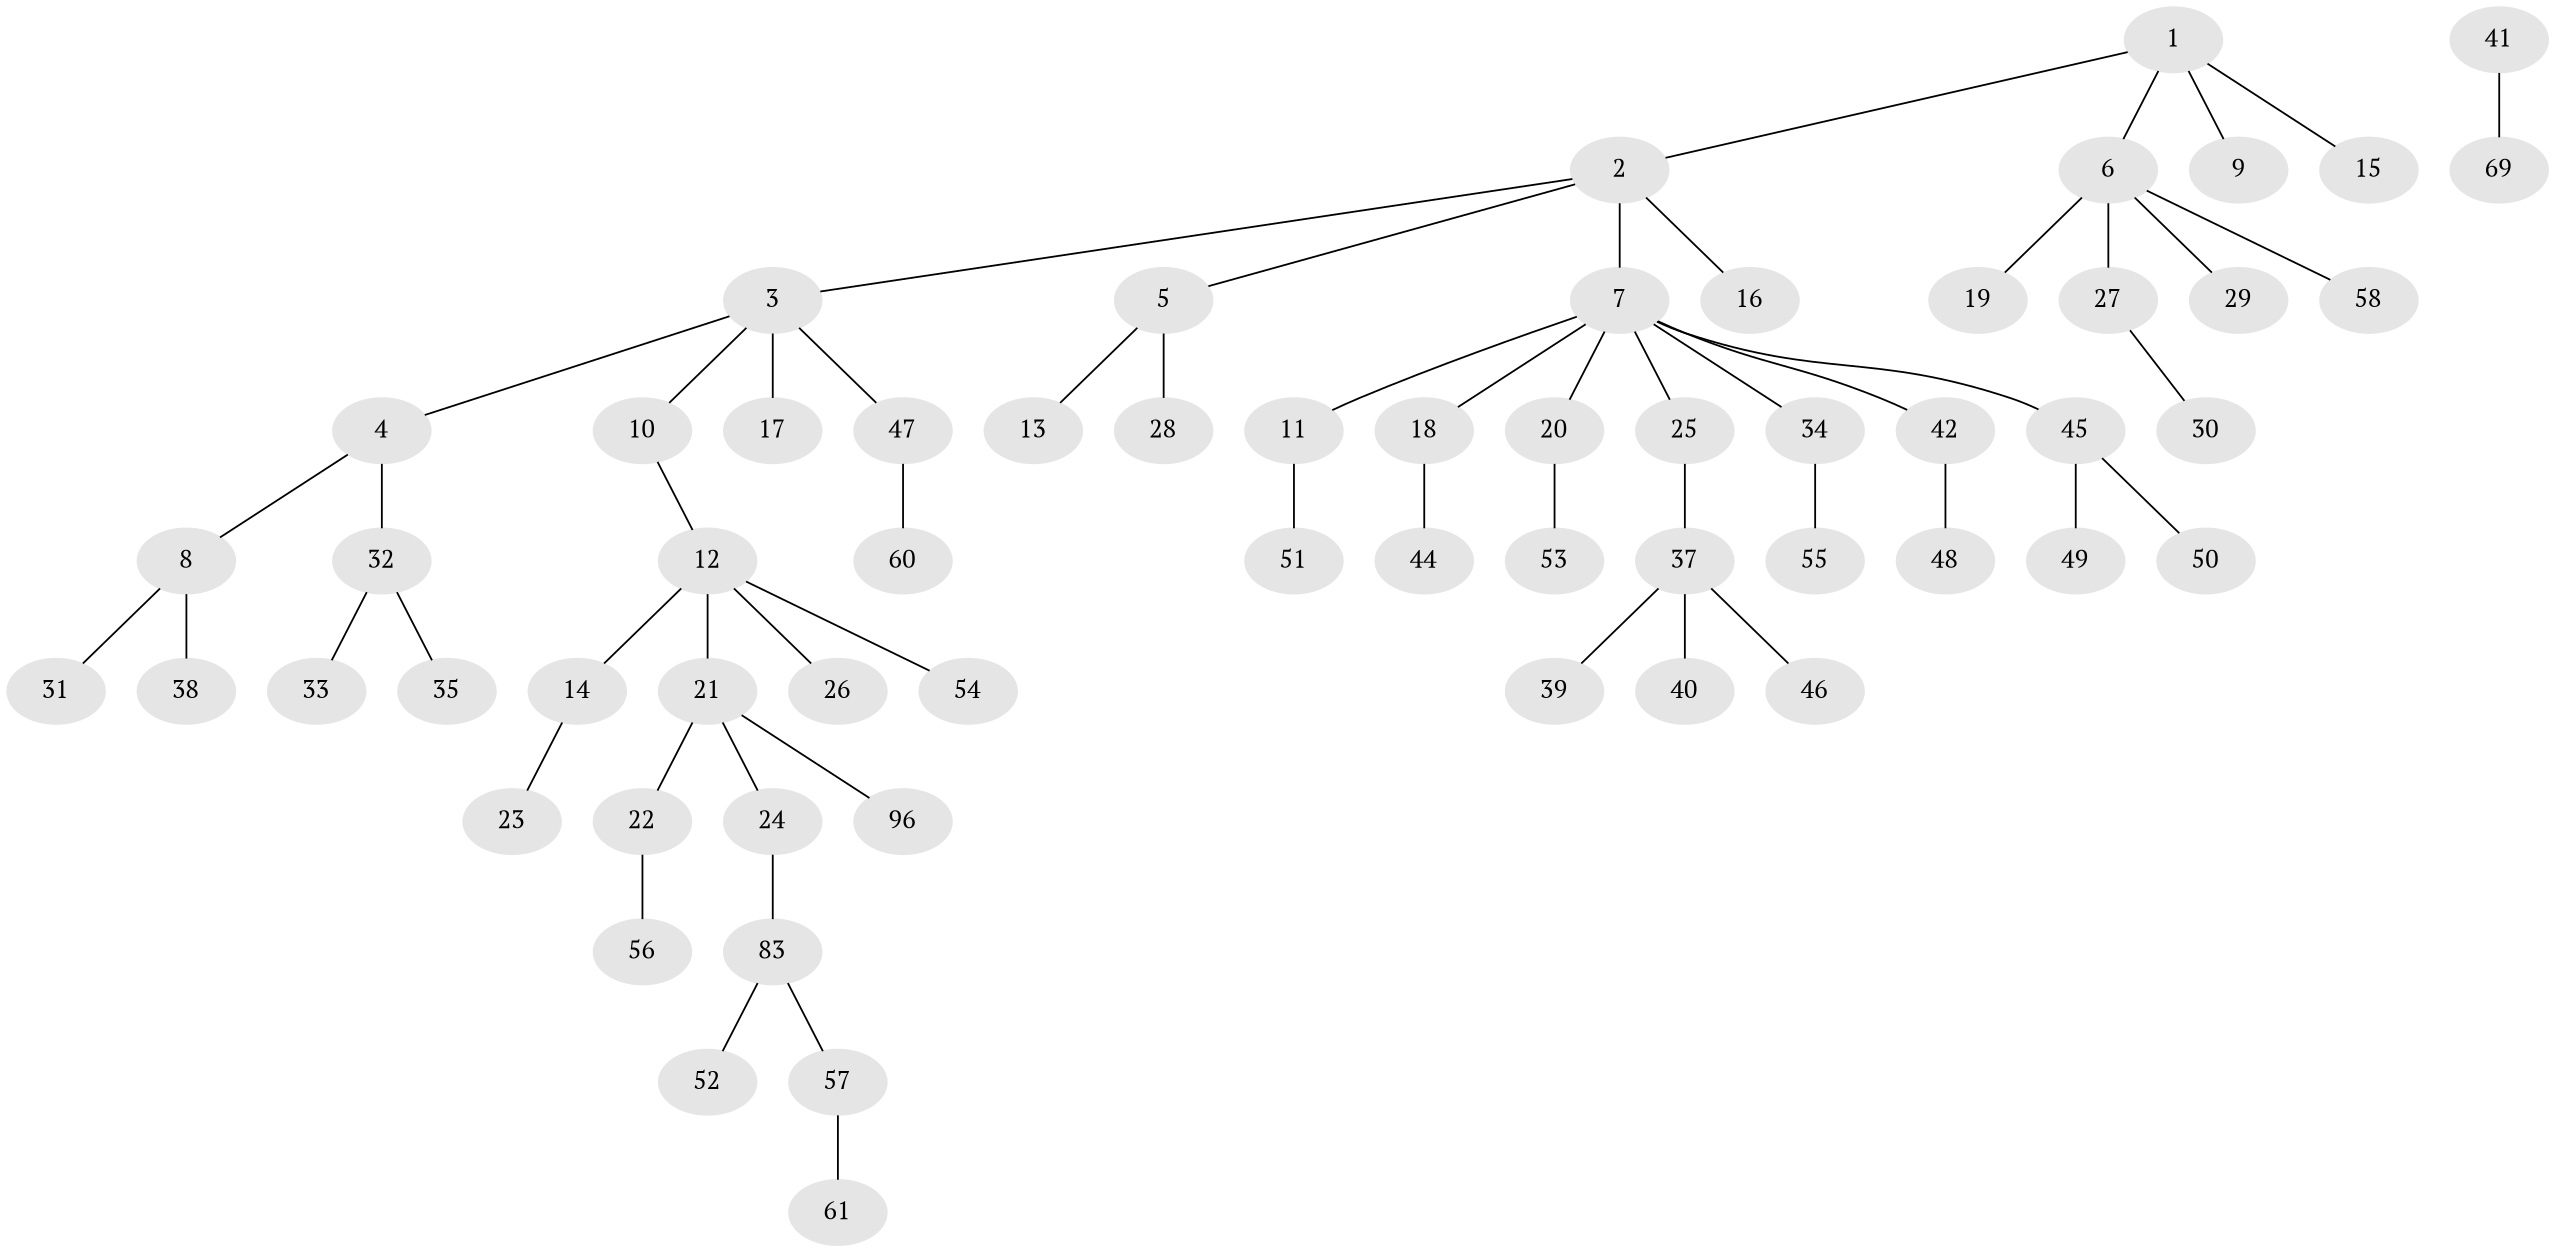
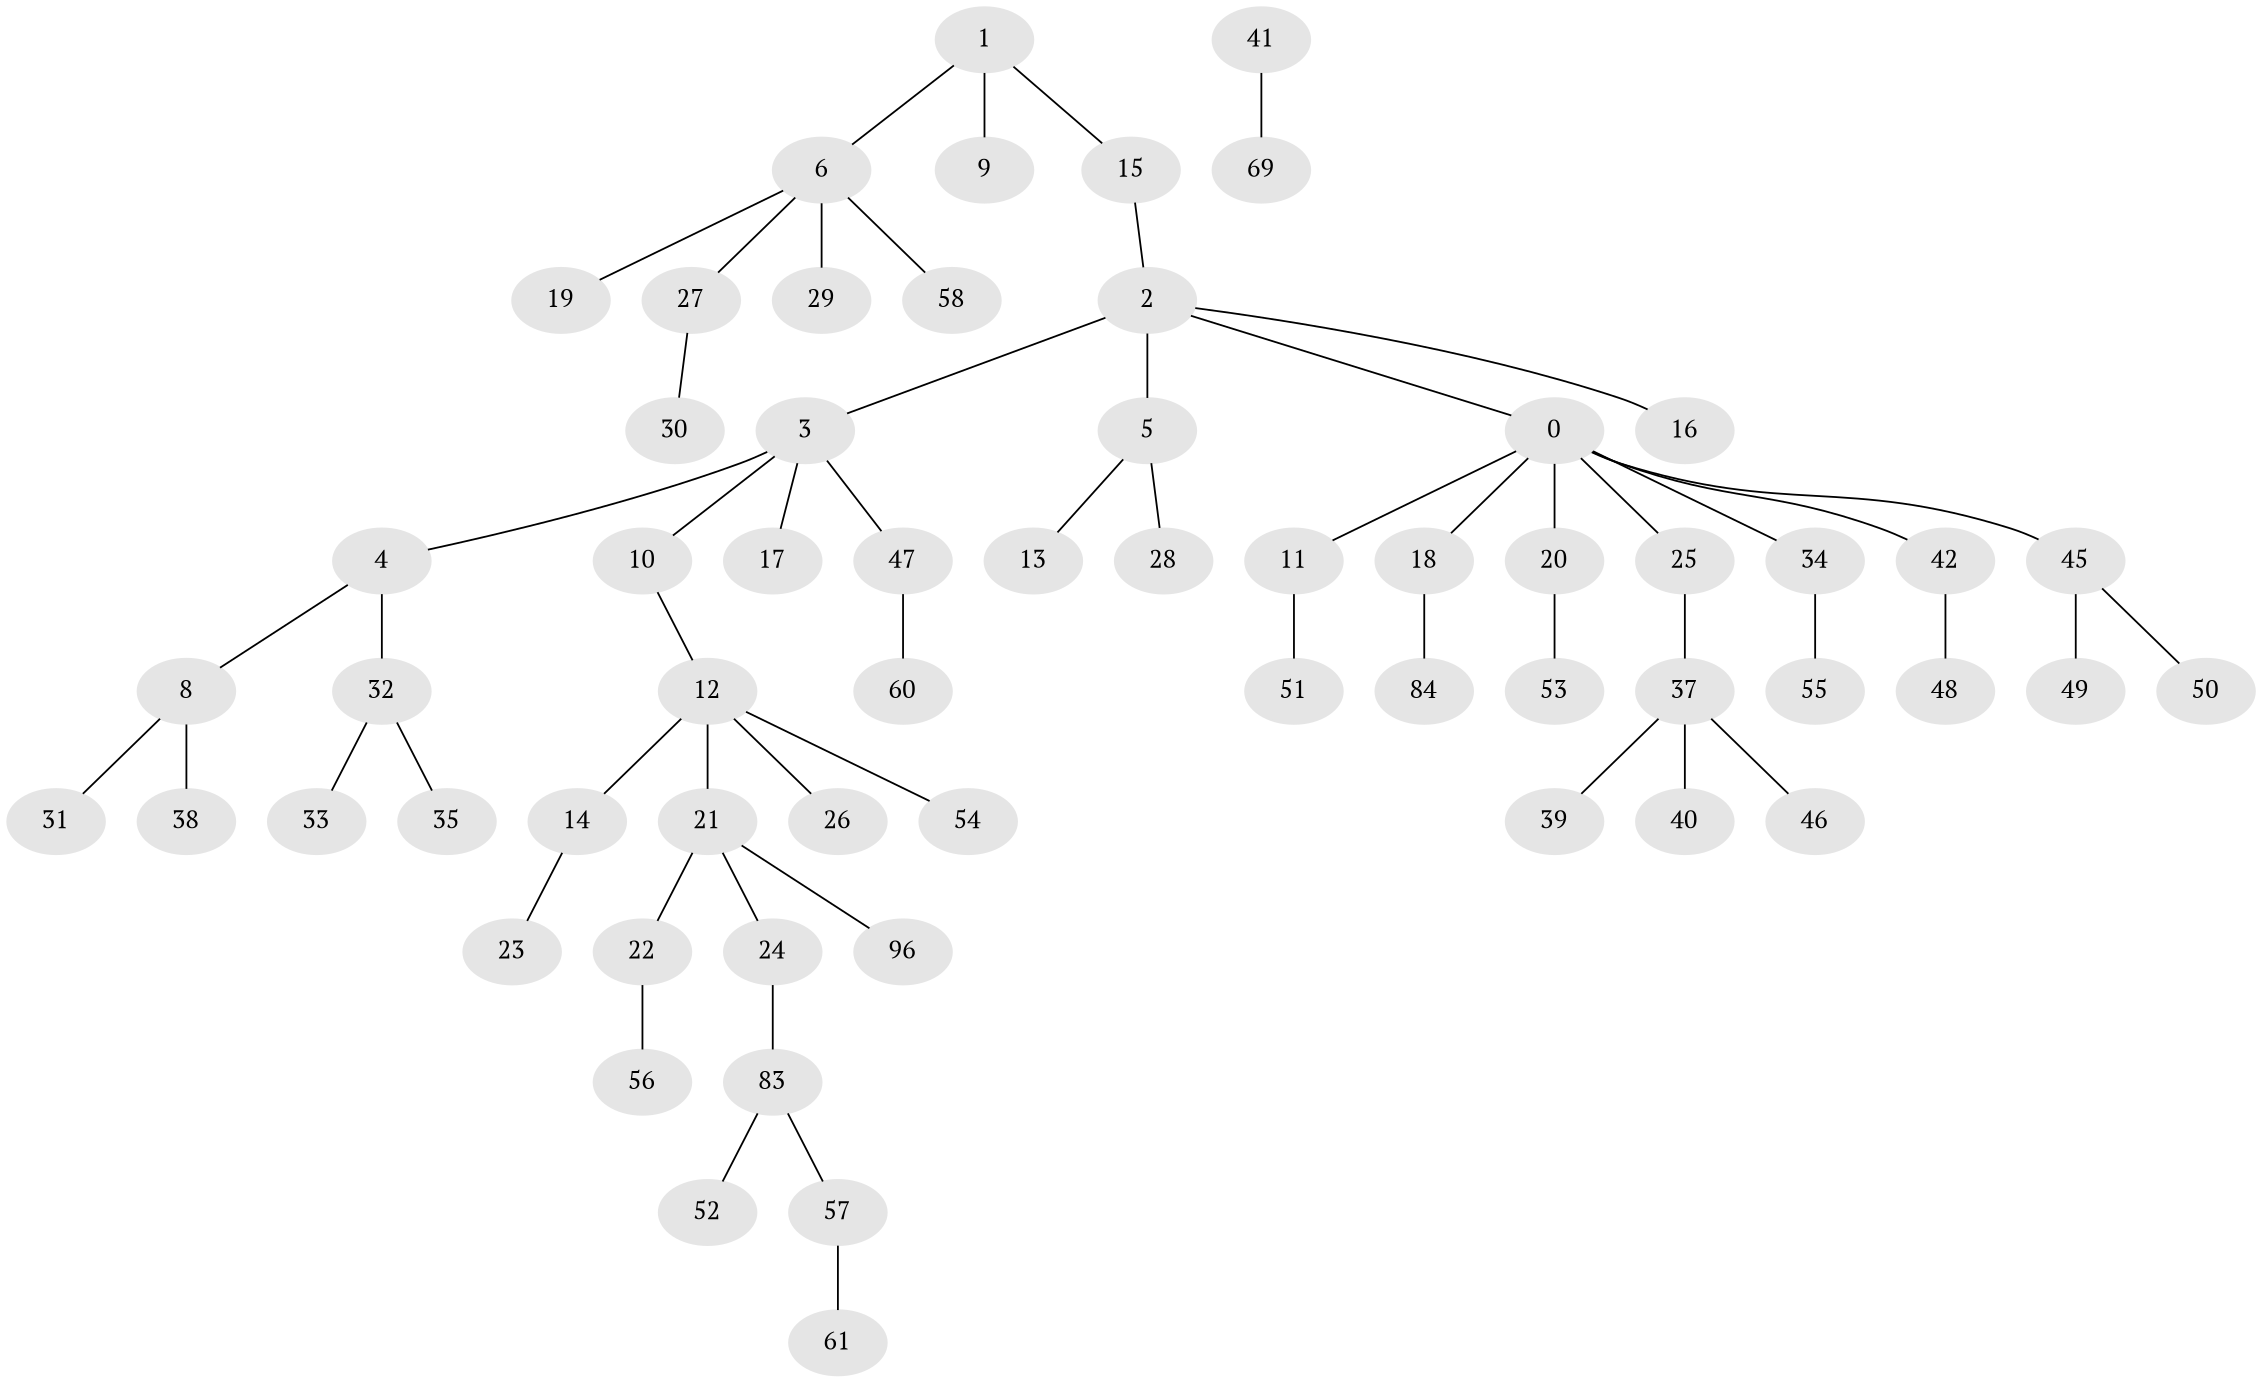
(1897, 105) -> (1139, 235)
(1620, 300) -> (1555, 431)
(1424, 561) -> (1424, 691)
